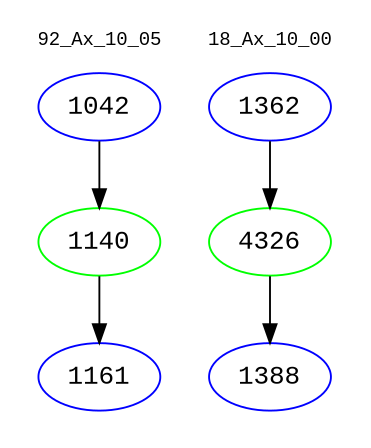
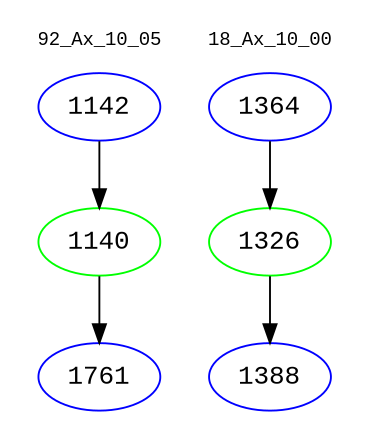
(99, 107) -> (99, 107)
(270, 107) -> (270, 107)
(270, 242) -> (270, 242)
(99, 377) -> (99, 377)
